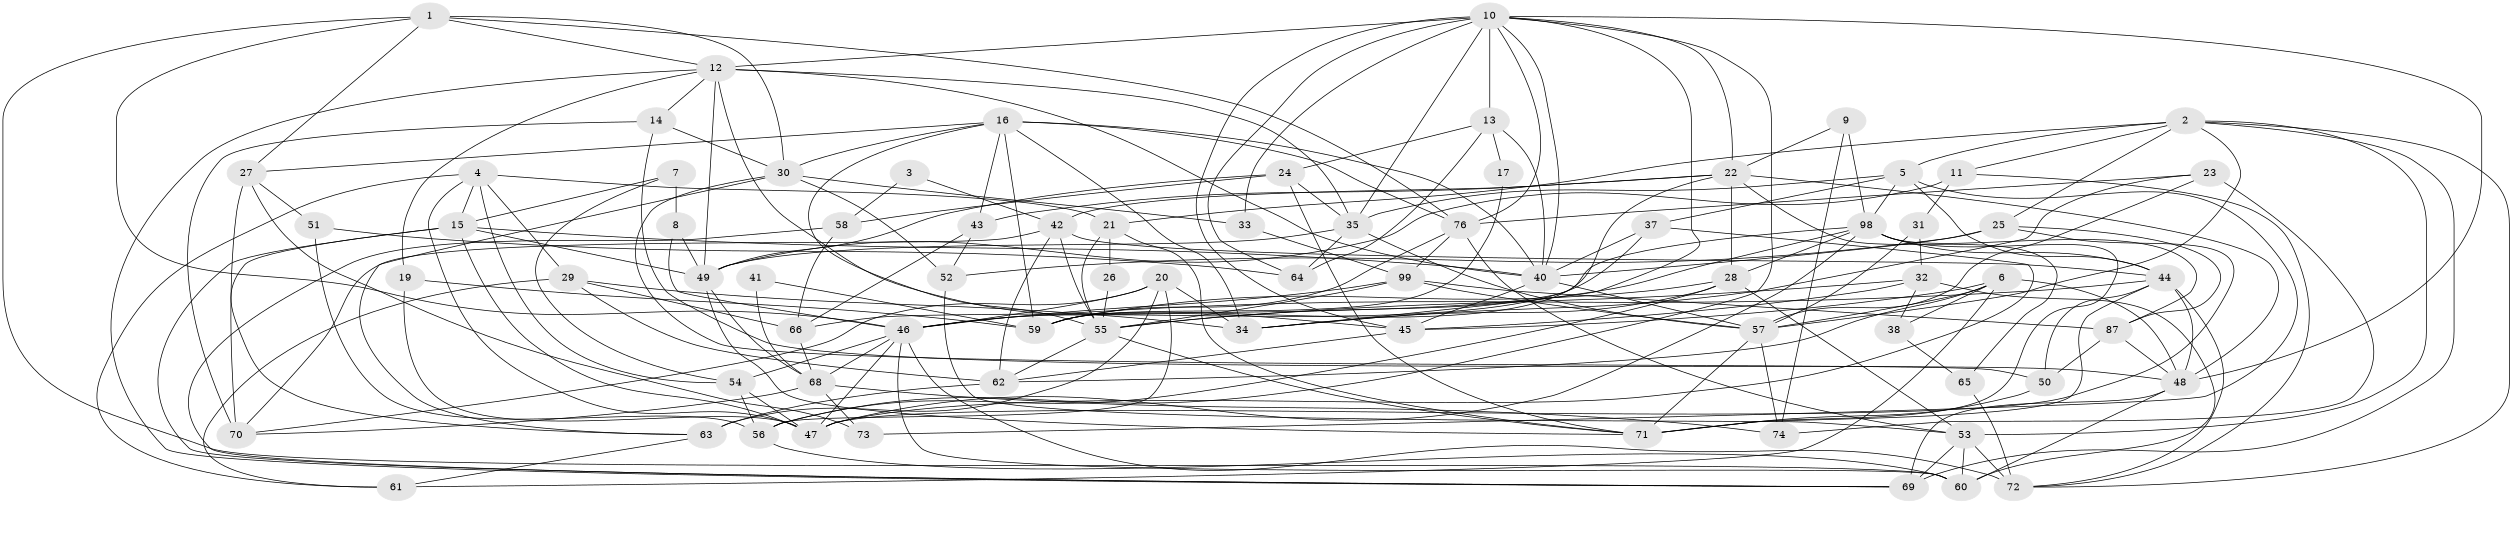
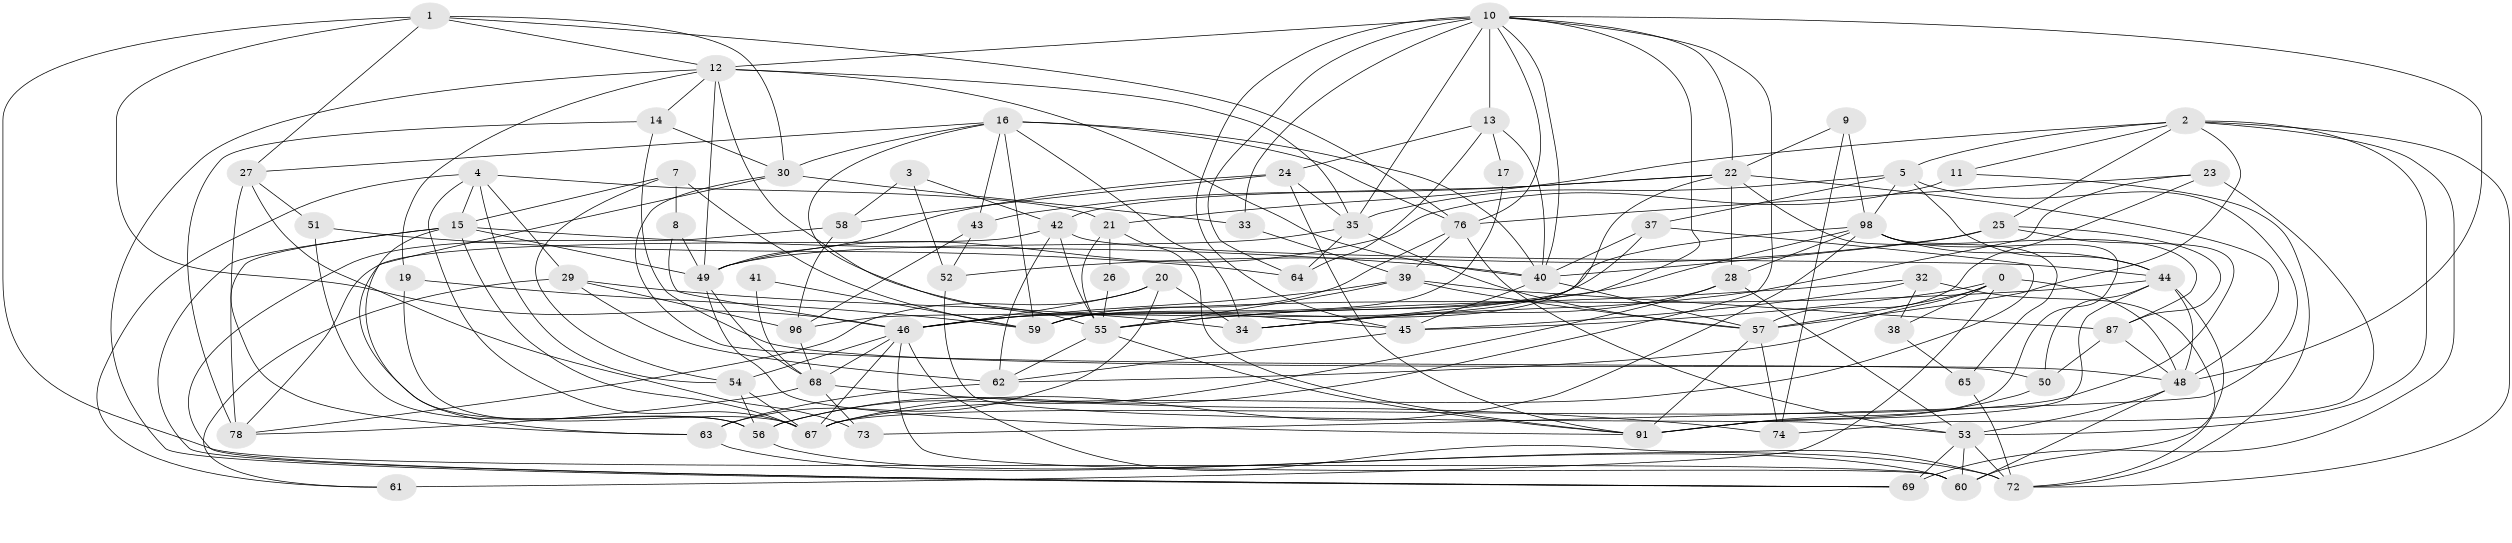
(870, 214) -> (928, 225)
(1919, 226) -> none
(1405, 278) -> (1405, 278)
(2002, 278) -> (2002, 278)
(1381, 297) -> (841, 280)
(796, 330) -> (796, 330)
(2021, 404) -> (2075, 415)
(1018, 414) -> (368, 330)
(237, 435) -> (237, 435)
(811, 435) -> (811, 435)
(1643, 435) -> (1643, 435)
(565, 459) -> (1360, 461)
